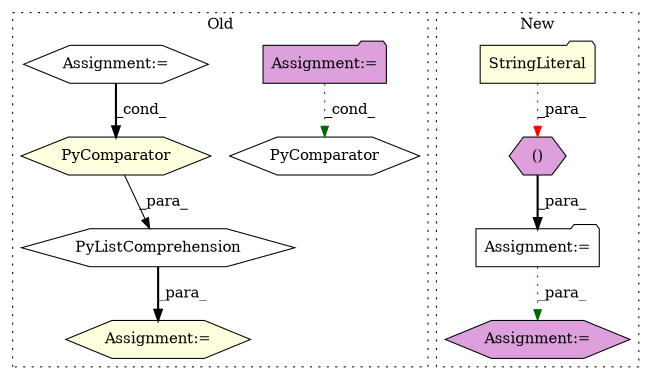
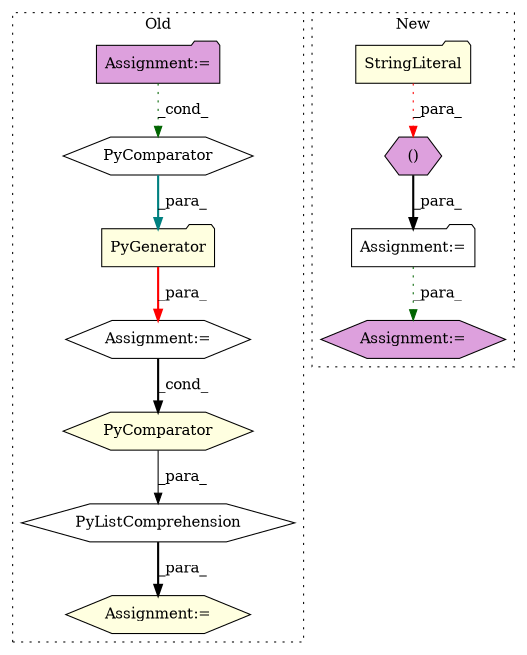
none -> (158, 248)
